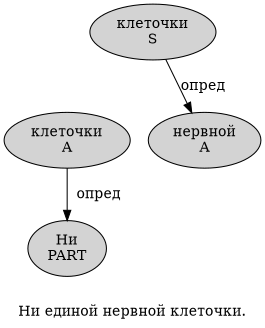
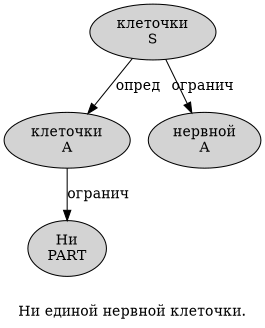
none -> (113, 82)
(203, 86) -> (203, 86)
(99, 194) -> (99, 194)
